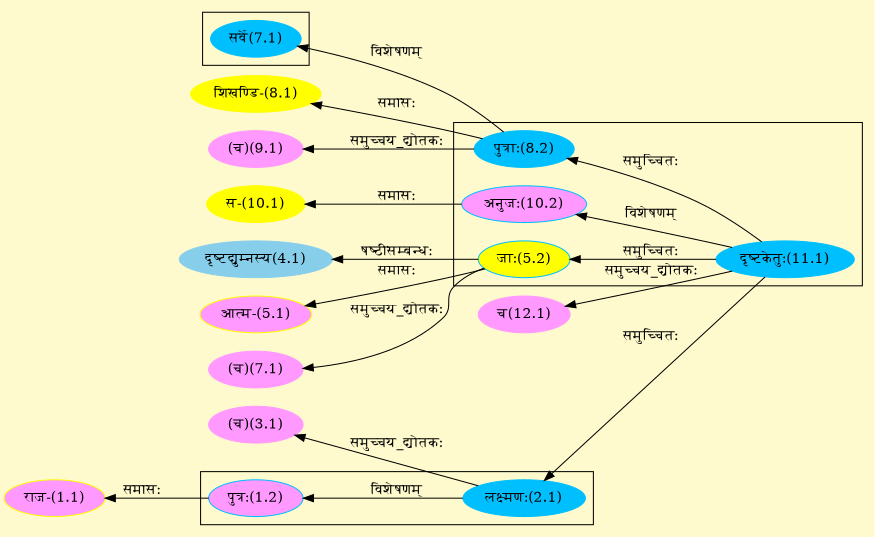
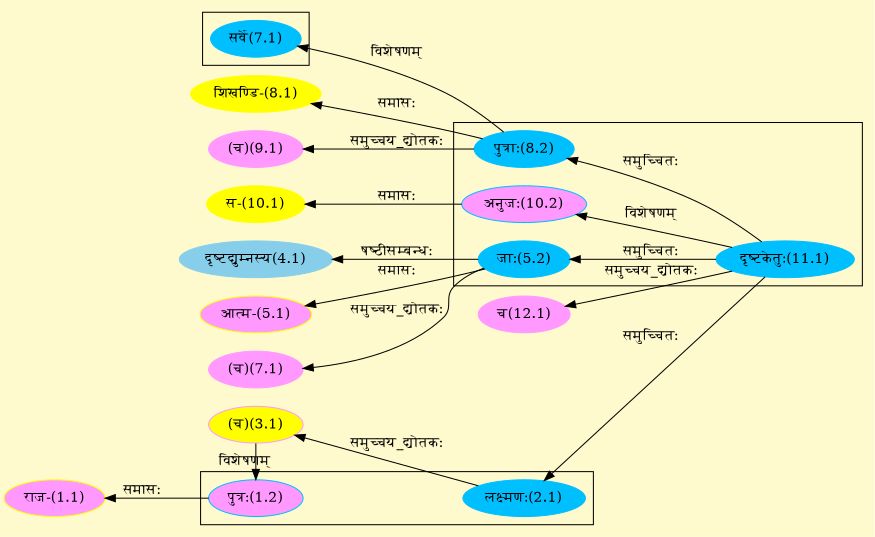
(524, 259) -> (524, 259)
(256, 425) -> (256, 425)
(388, 498) -> (256, 456)
